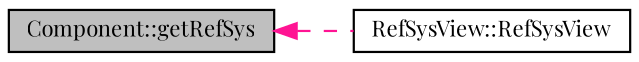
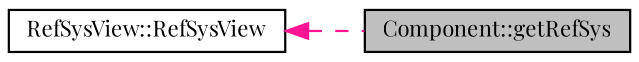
(325, 31) -> (337, 31)
